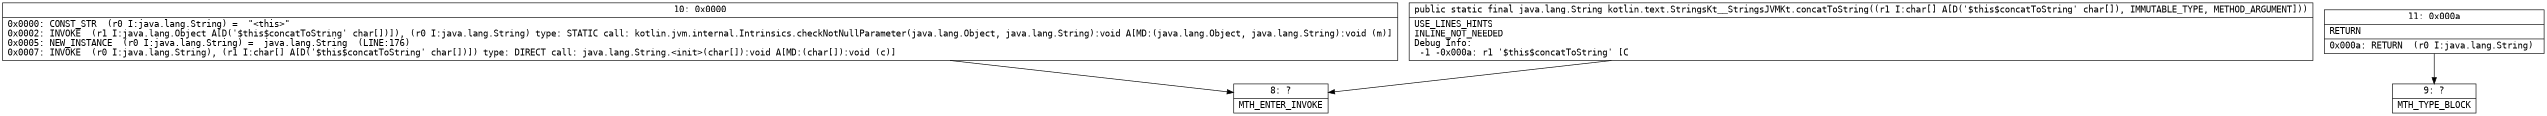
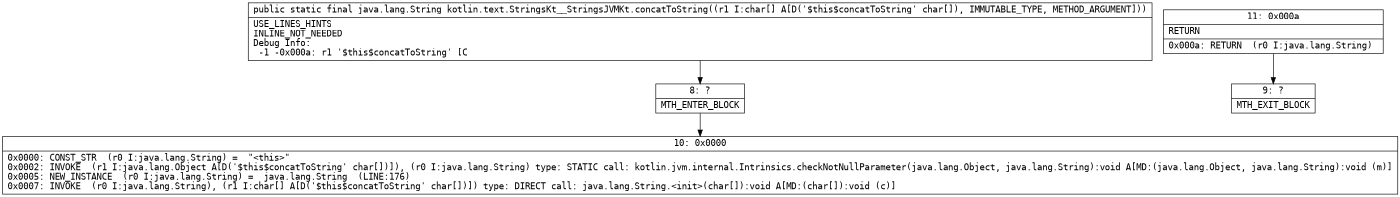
(1089, 76) -> (700, 122)
(1281, 105) -> (700, 105)
(2434, 105) -> (1273, 105)
